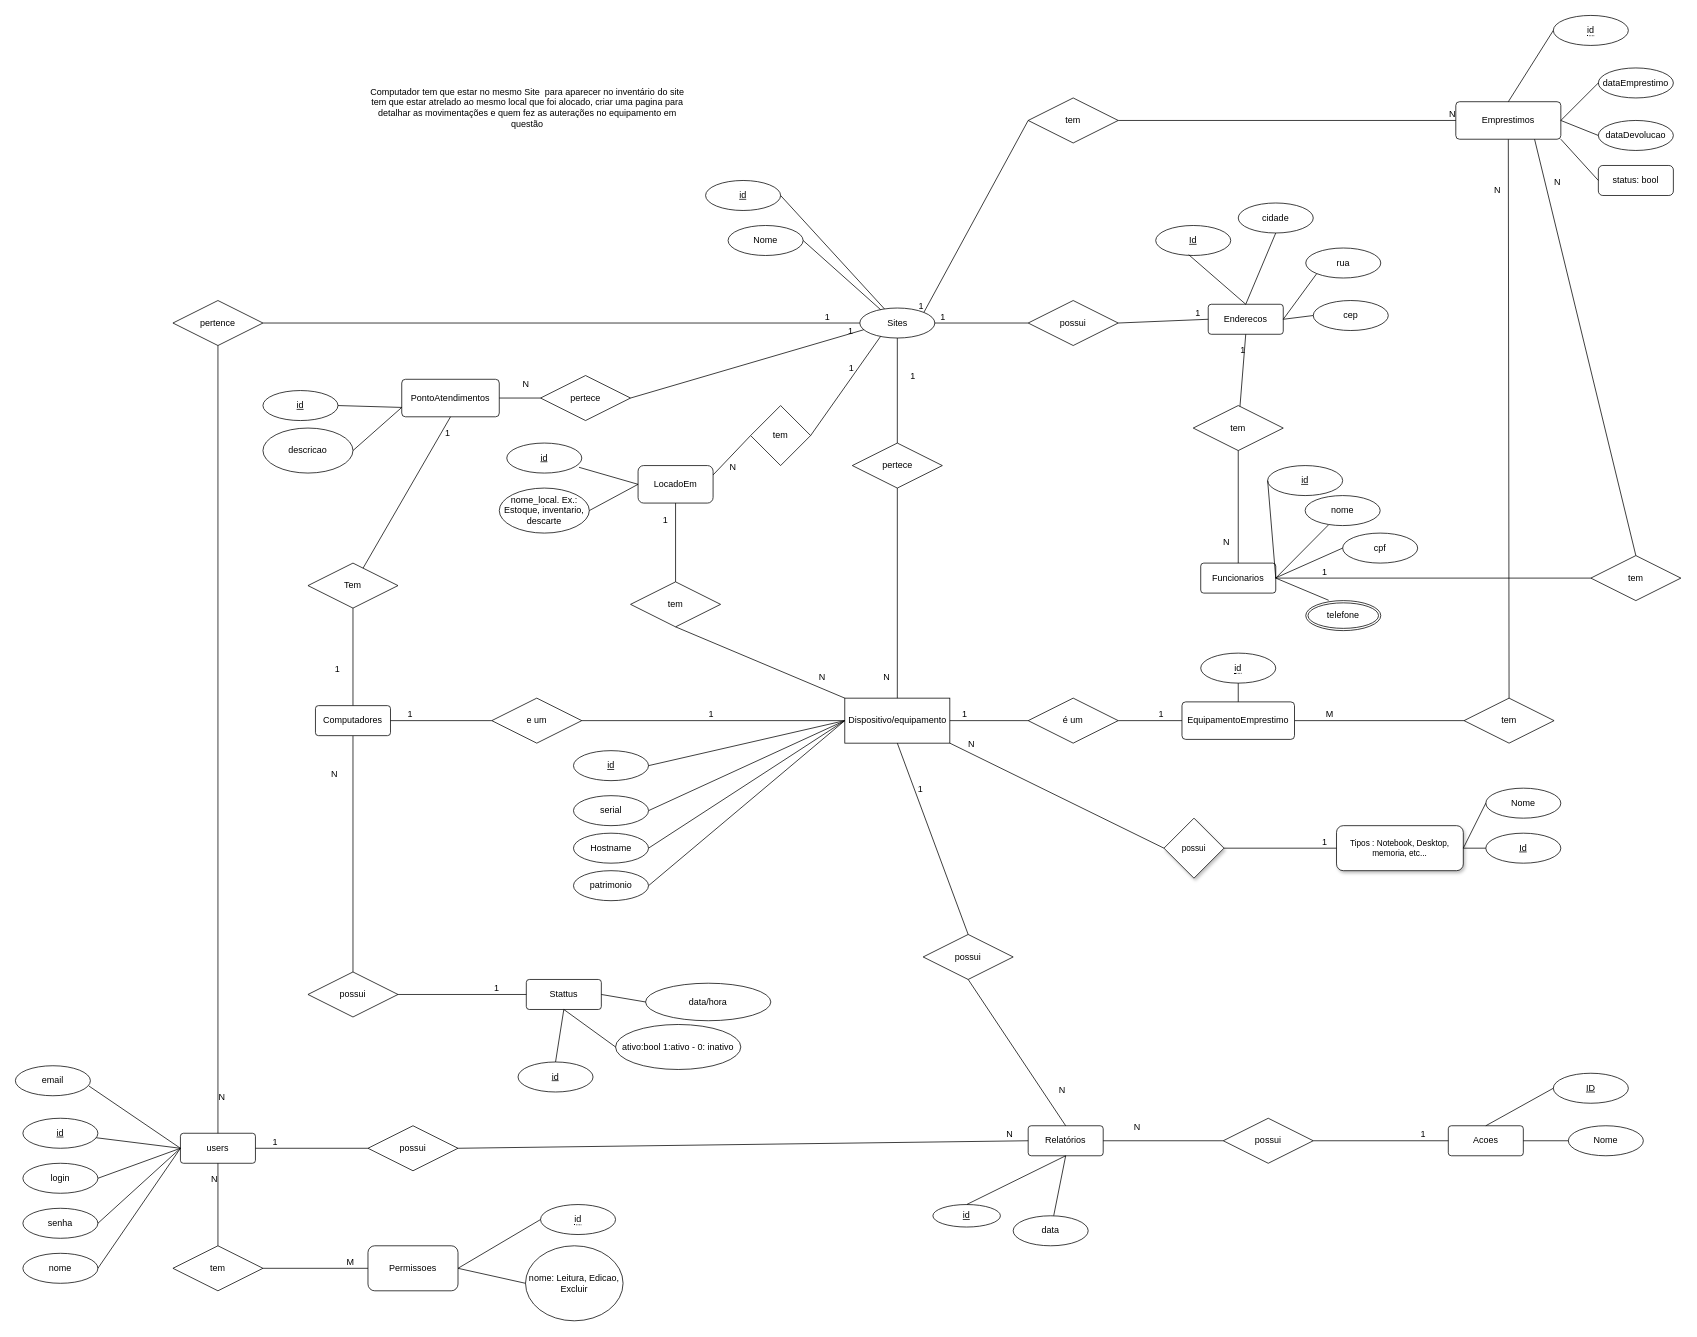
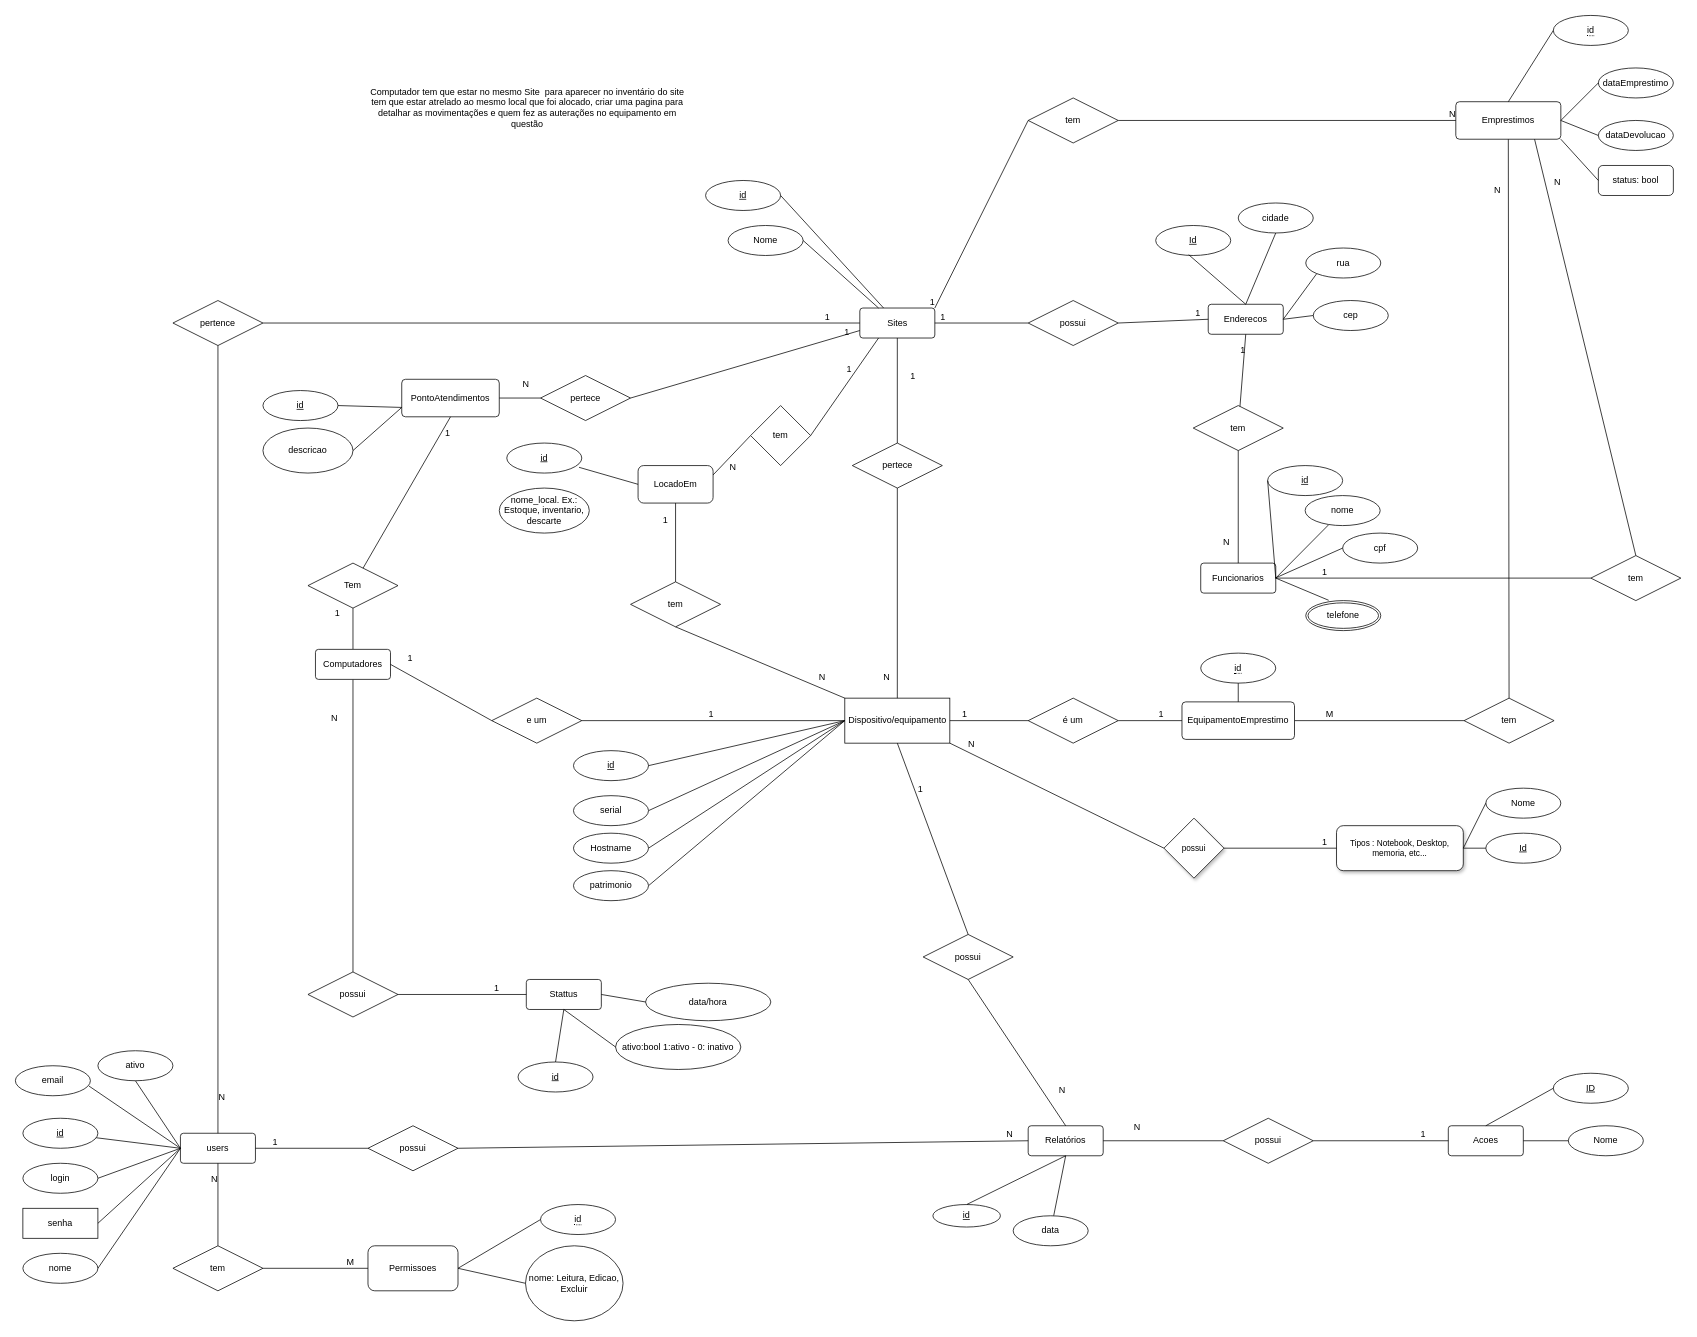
(897, 323) -> (897, 323)
(614, 497) -> none
(353, 720) -> (353, 664)
none -> (135, 1065)
none -> (156, 1111)
(60, 1223) -> (60, 1223)
